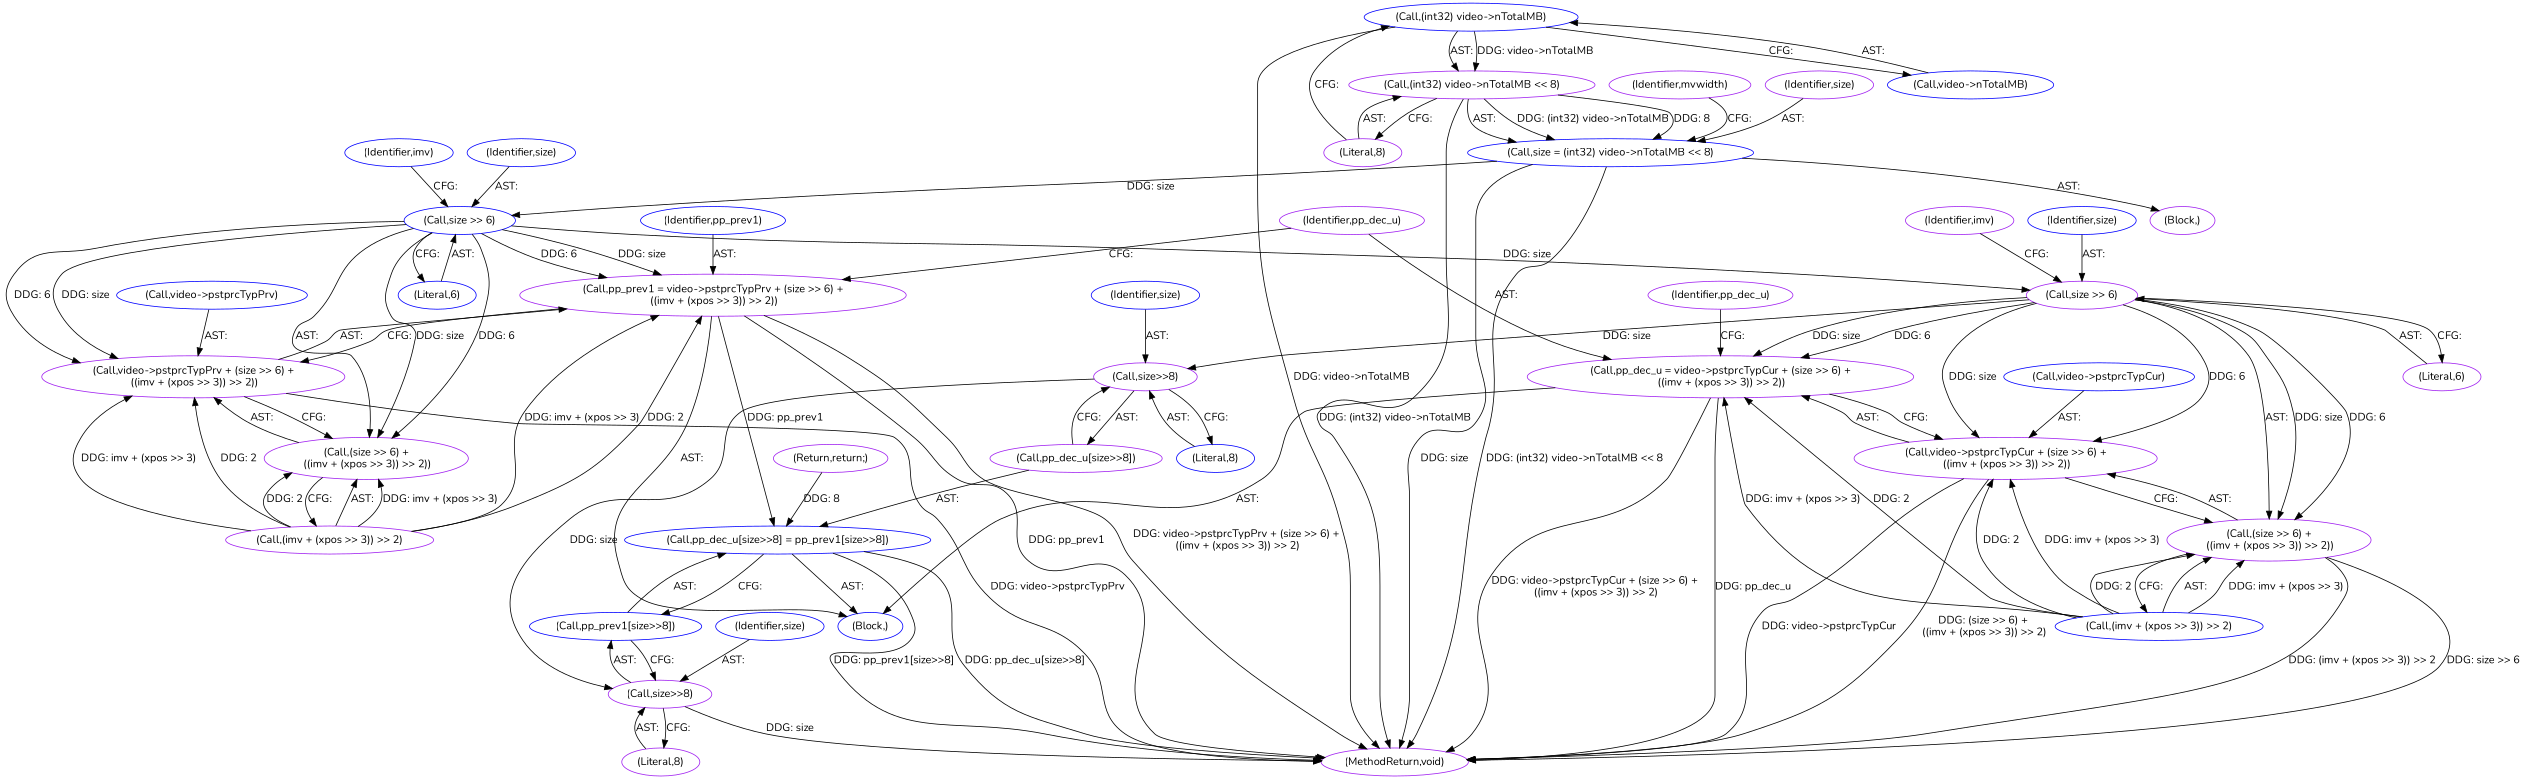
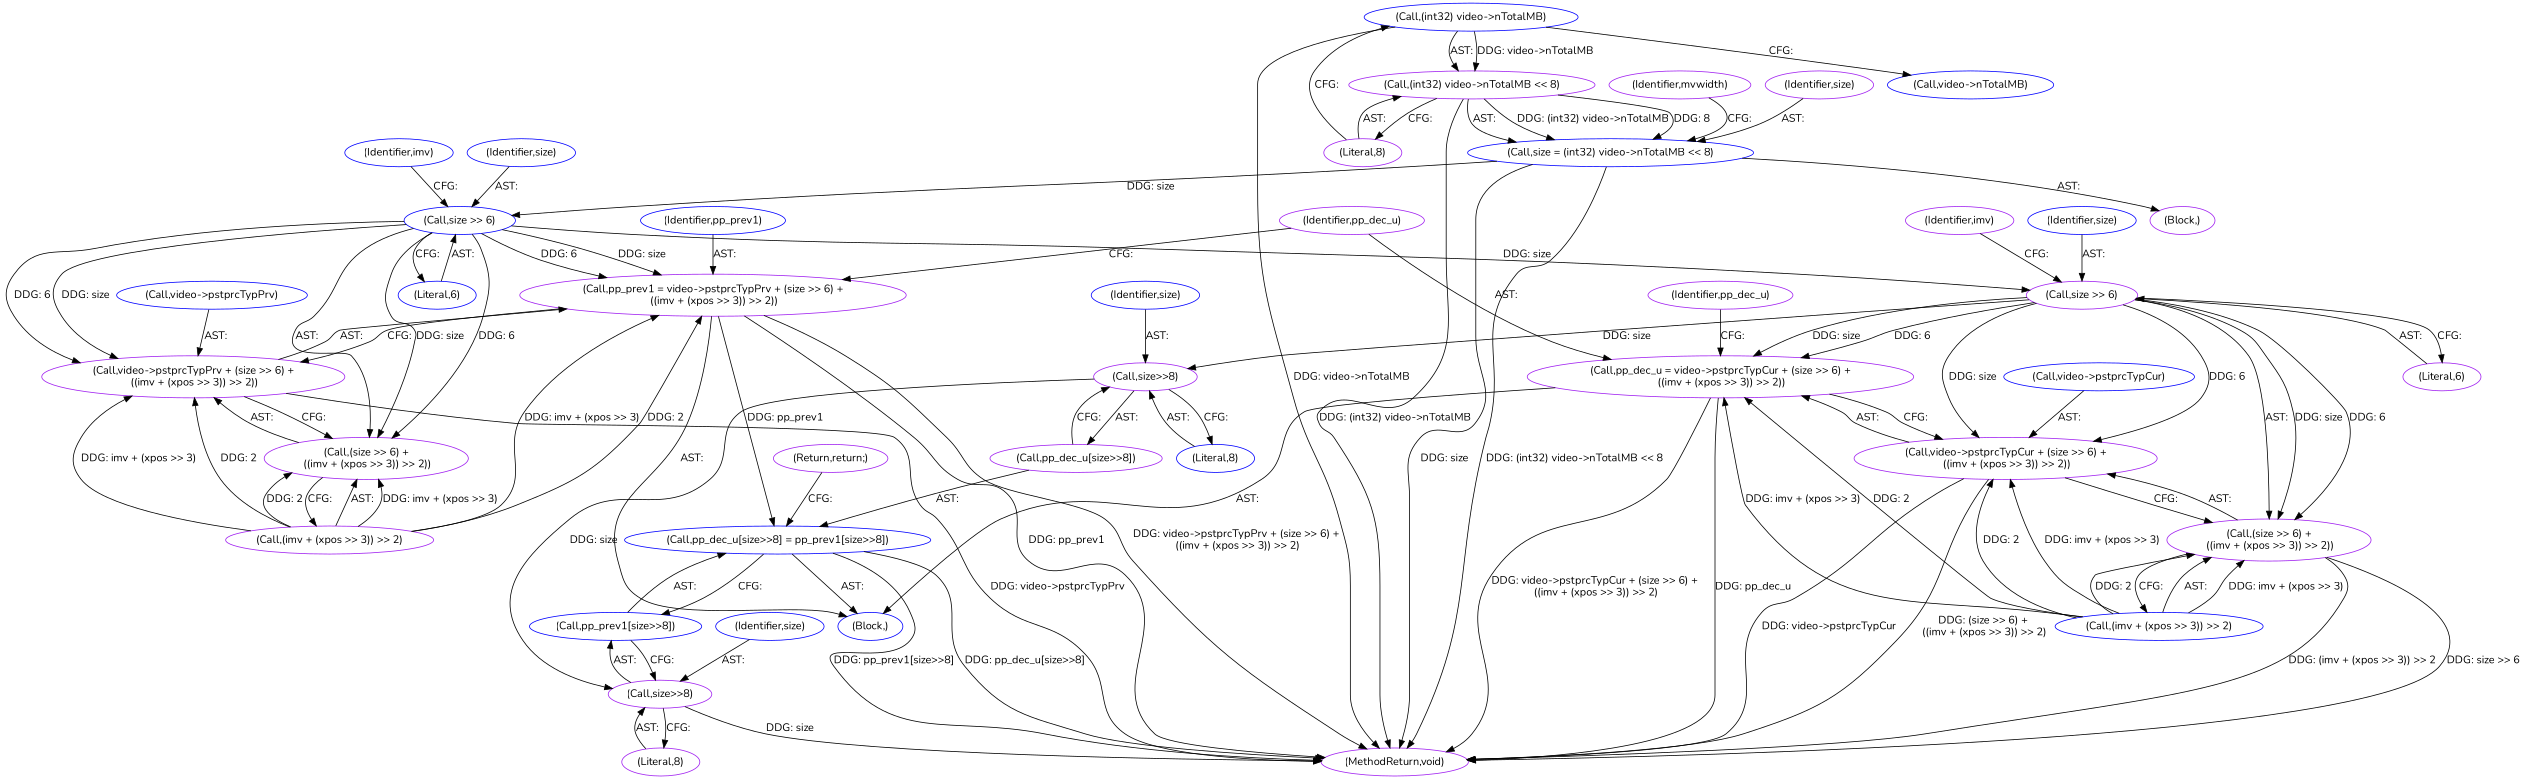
(1754, 39) -> none
(822, 499) -> (822, 499)
